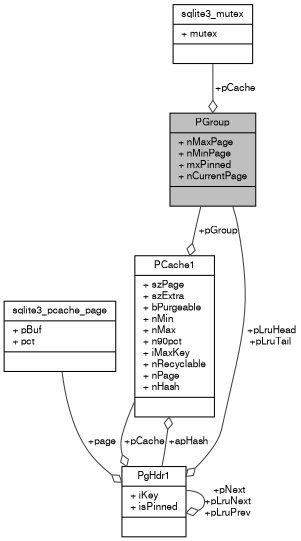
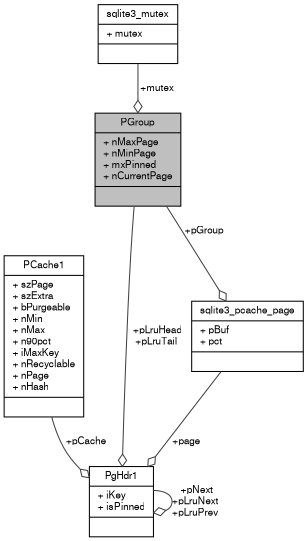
(235, 88) -> (156, 88)
(196, 225) -> (193, 249)
(165, 448) -> none
